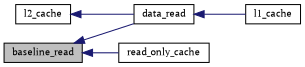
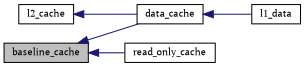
(164, 14) -> (170, 14)
(273, 14) -> (276, 14)
(43, 53) -> (46, 53)
